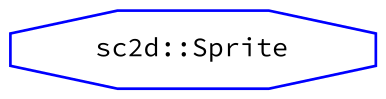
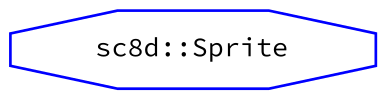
(193, 50) -> (193, 50)
